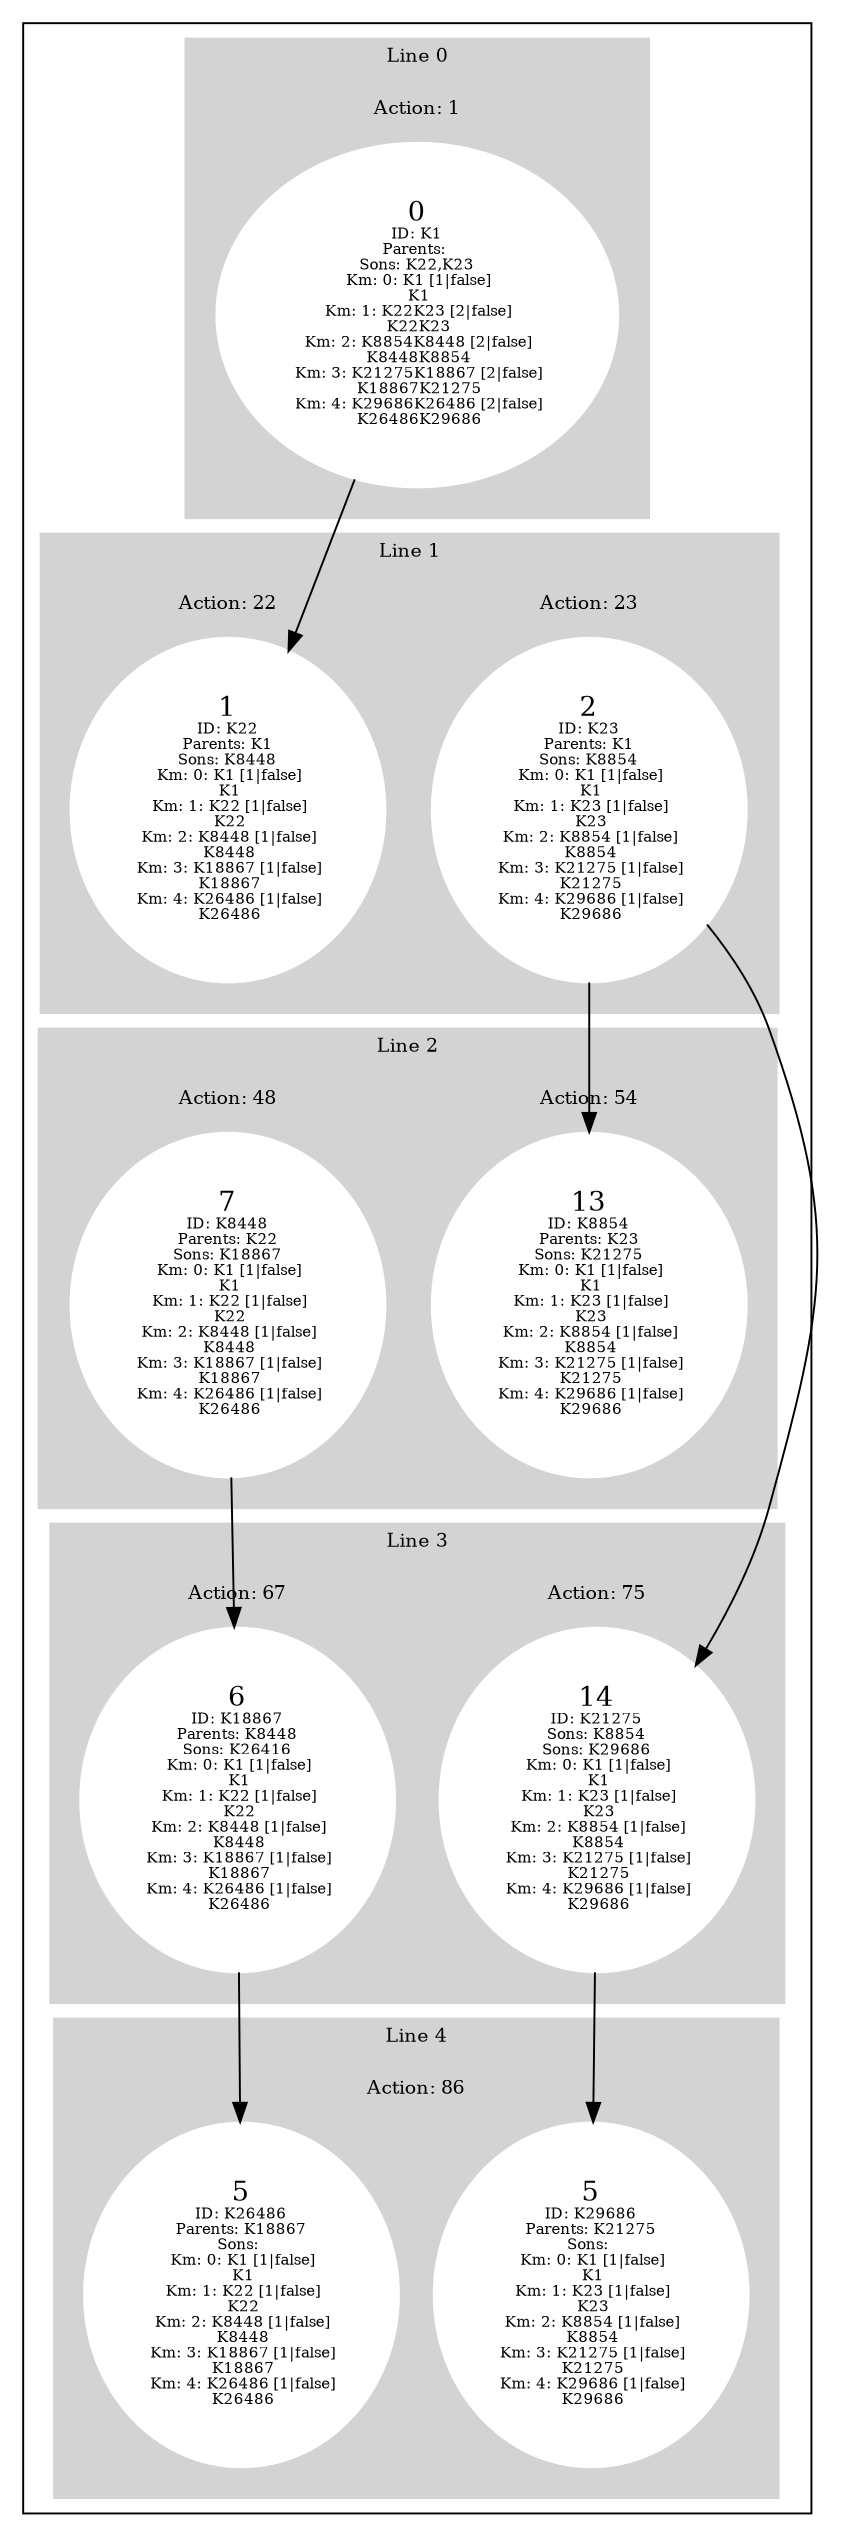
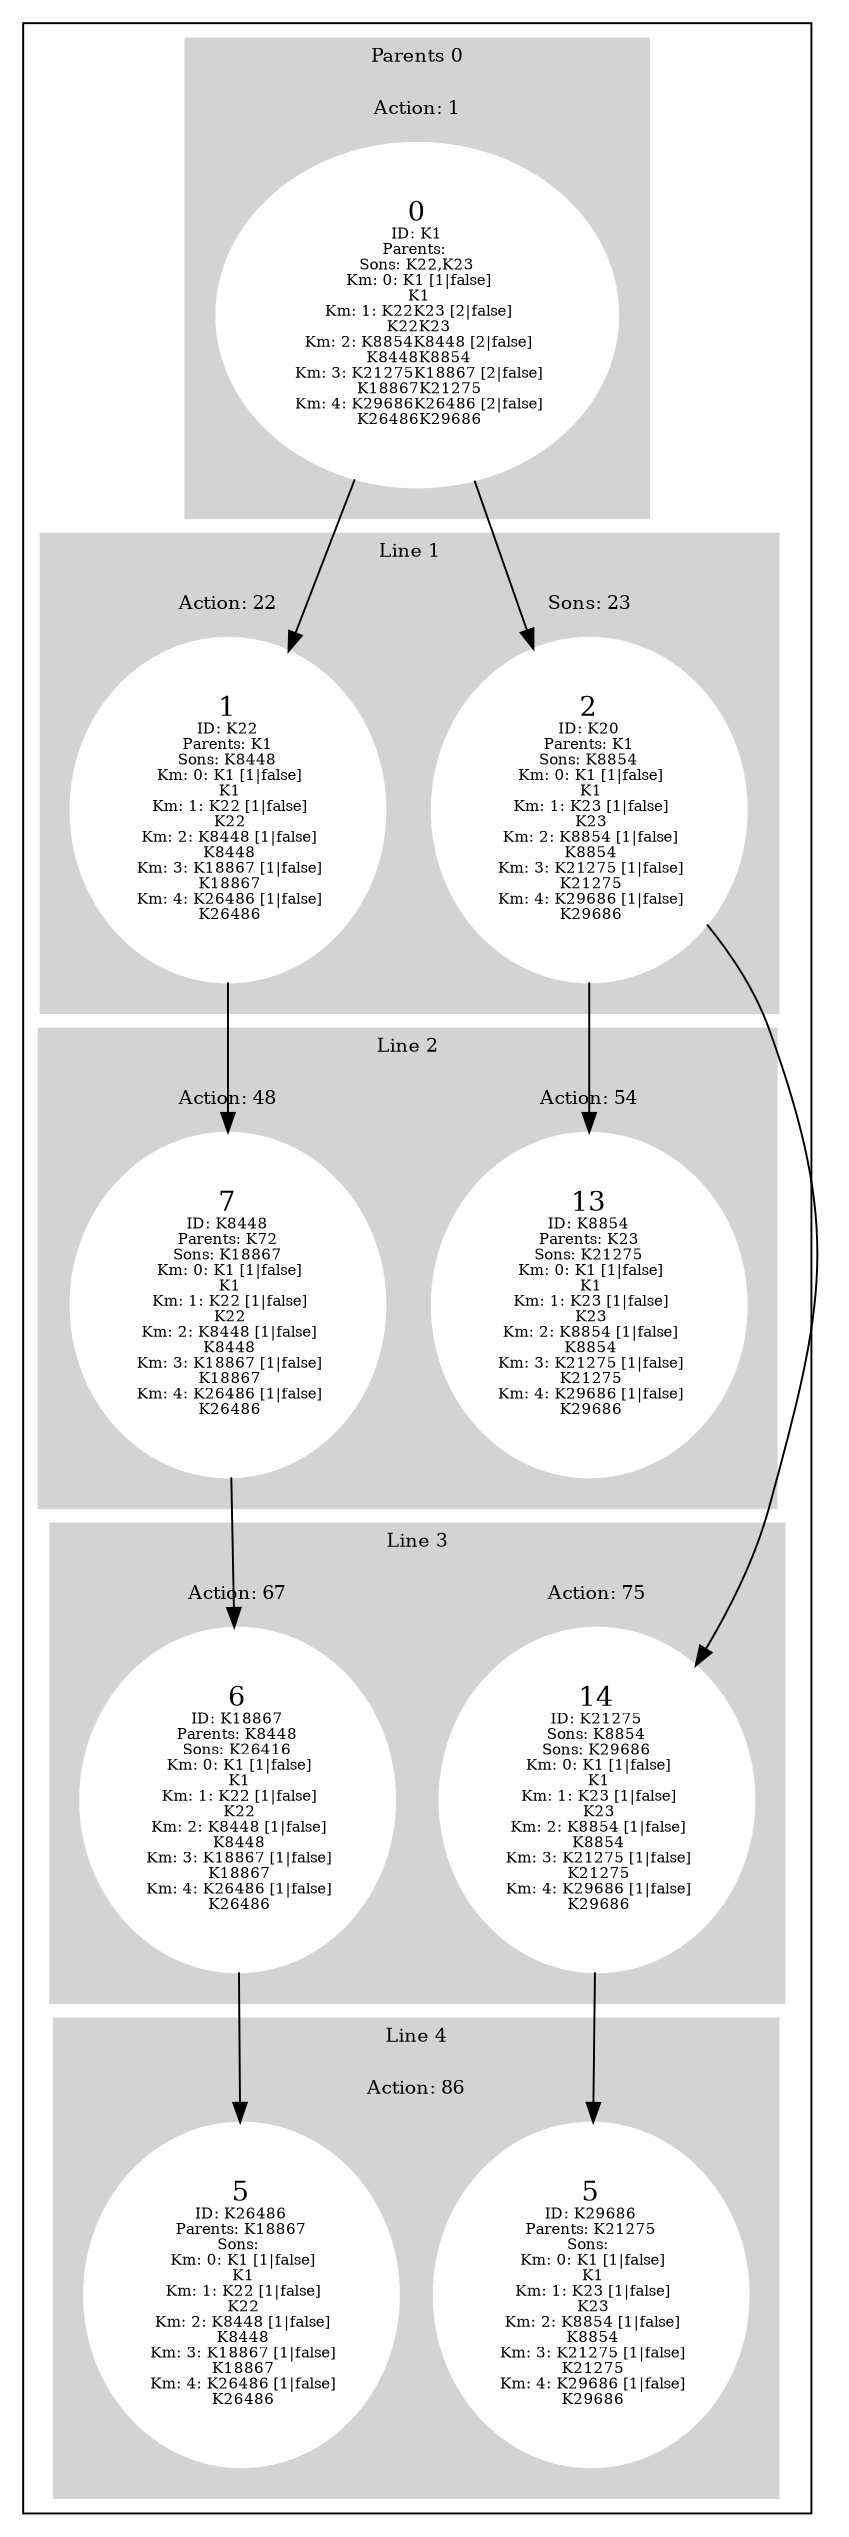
(417, 57) -> (417, 57)
none -> (501, 555)
(589, 604) -> (589, 604)
(589, 729) -> (589, 729)
none -> (228, 1048)
(228, 1239) -> (228, 1239)
